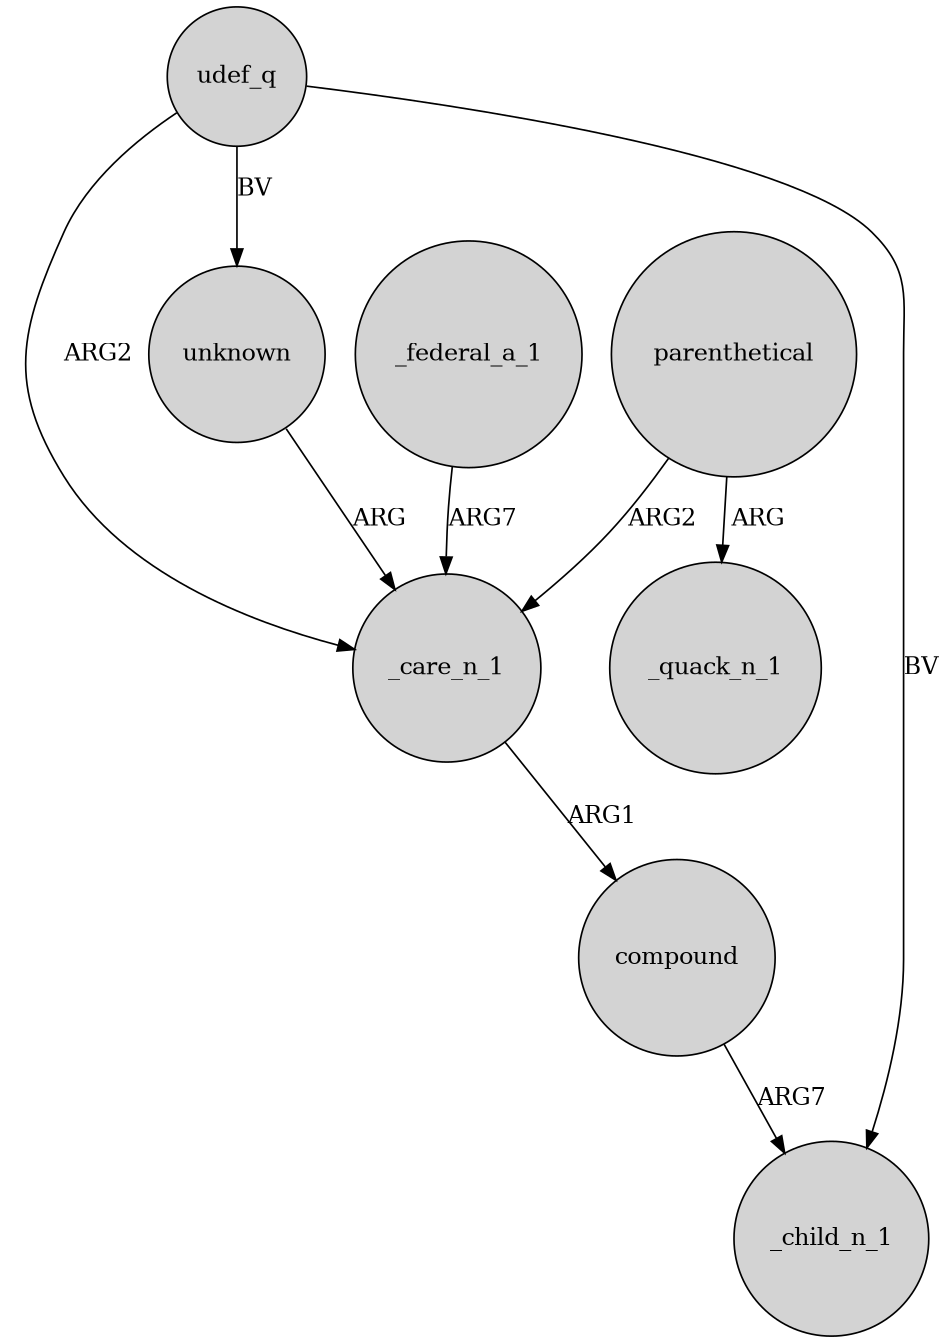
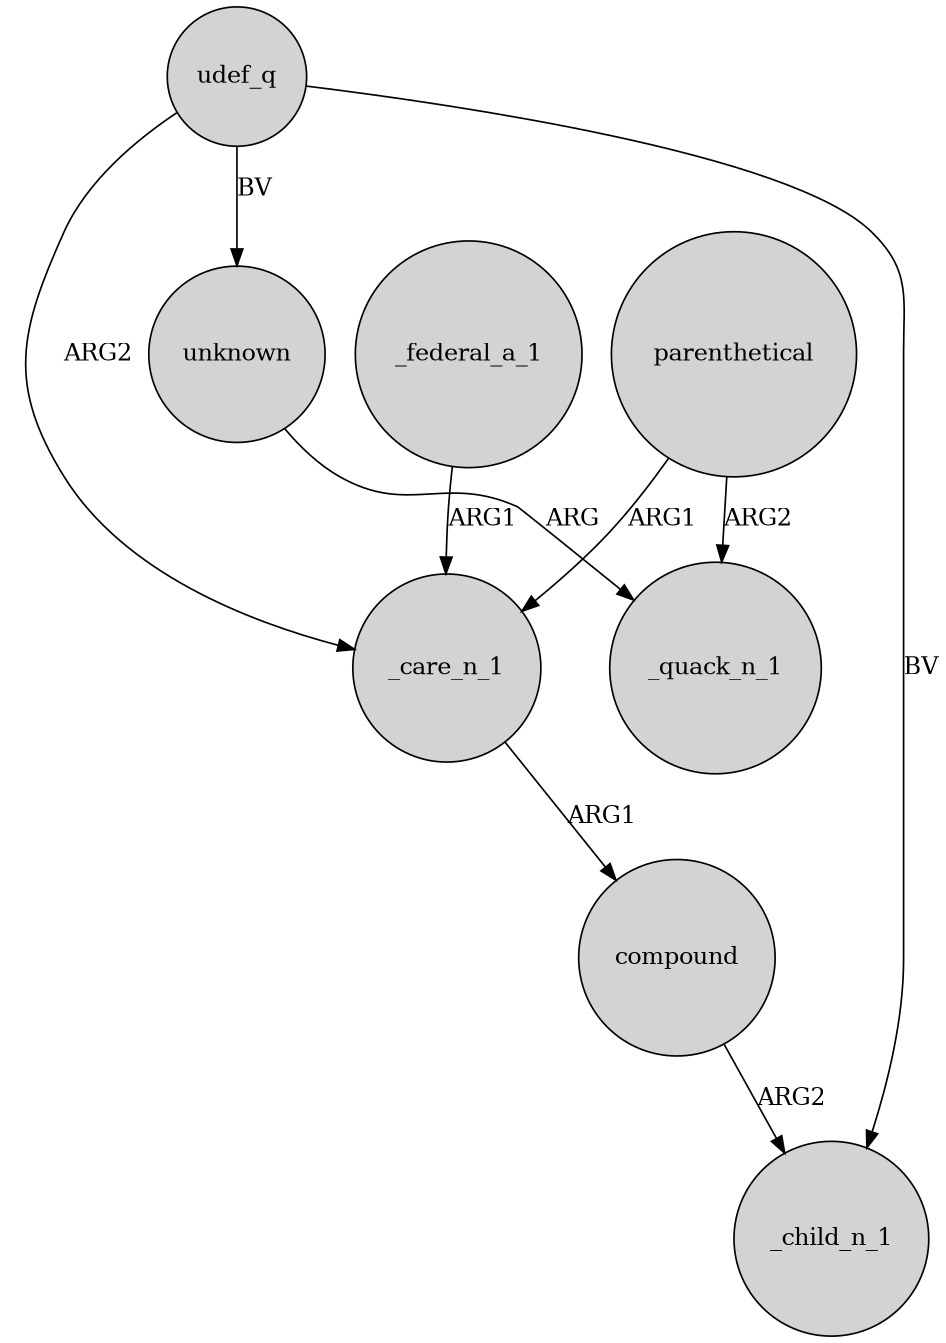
(336, 502) -> (467, 494)
(483, 519) -> (483, 519)
(663, 519) -> (663, 519)
(758, 519) -> (758, 519)
(792, 1099) -> (792, 1099)
